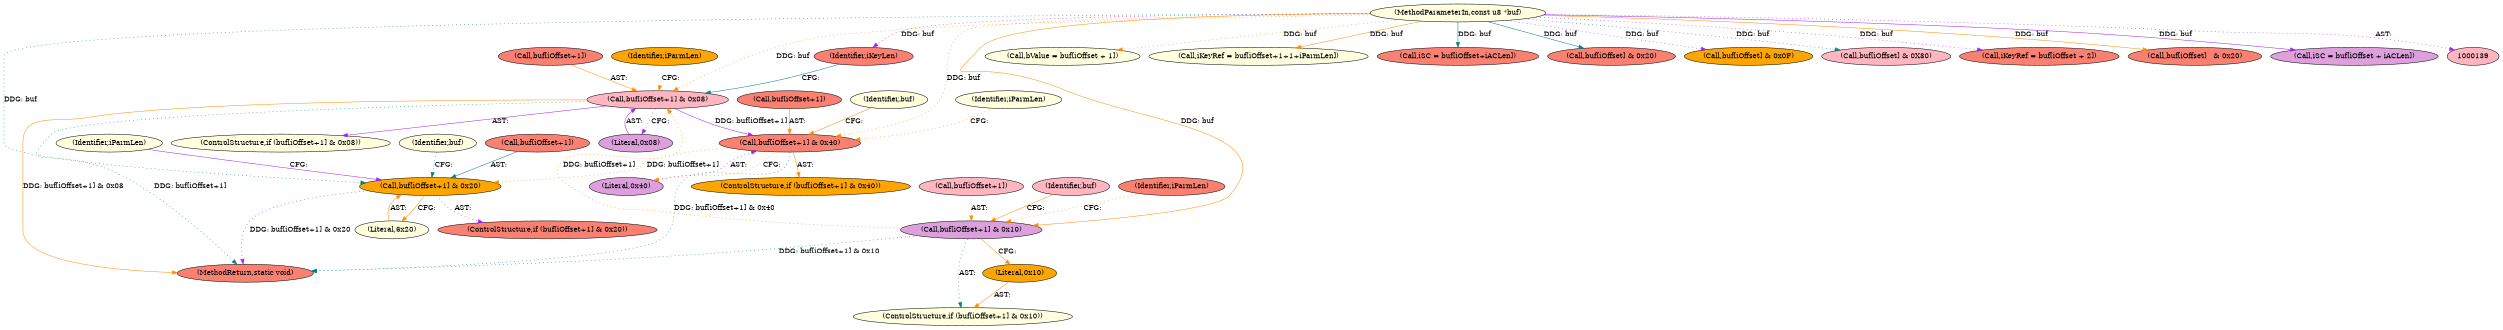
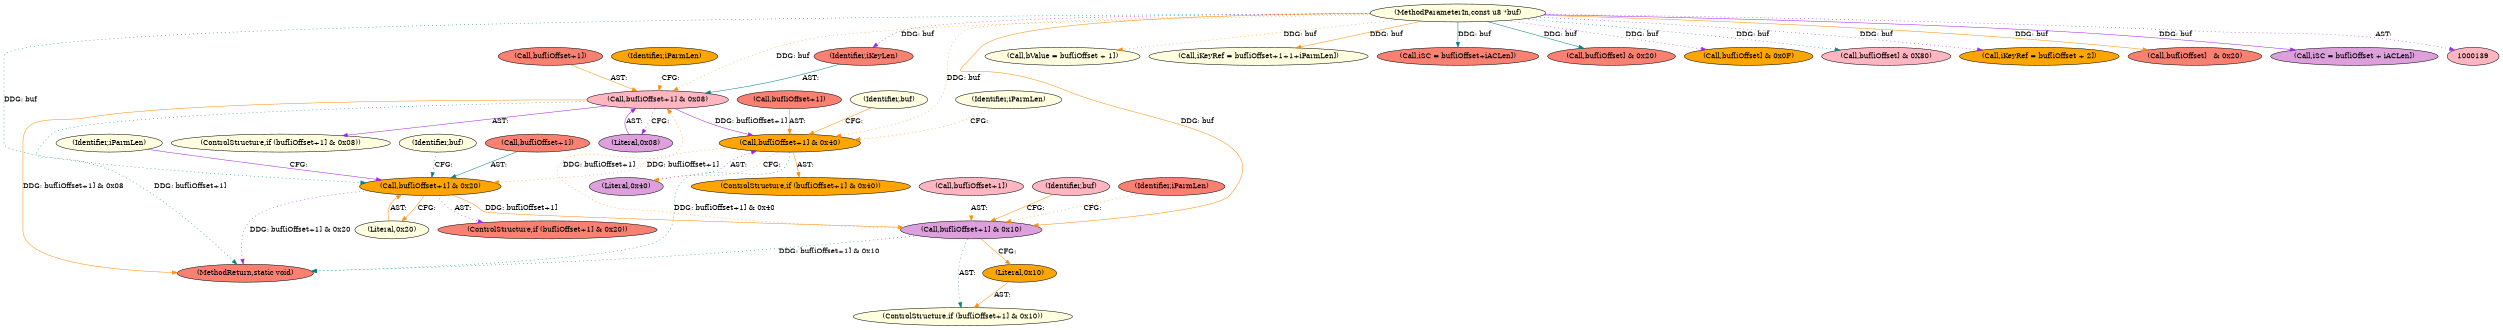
(2039, 56) -> (2039, 56)
(812, 78) -> (812, 78)
(790, 143) -> (790, 143)
none -> (662, 220)
(392, 230) -> (392, 230)
